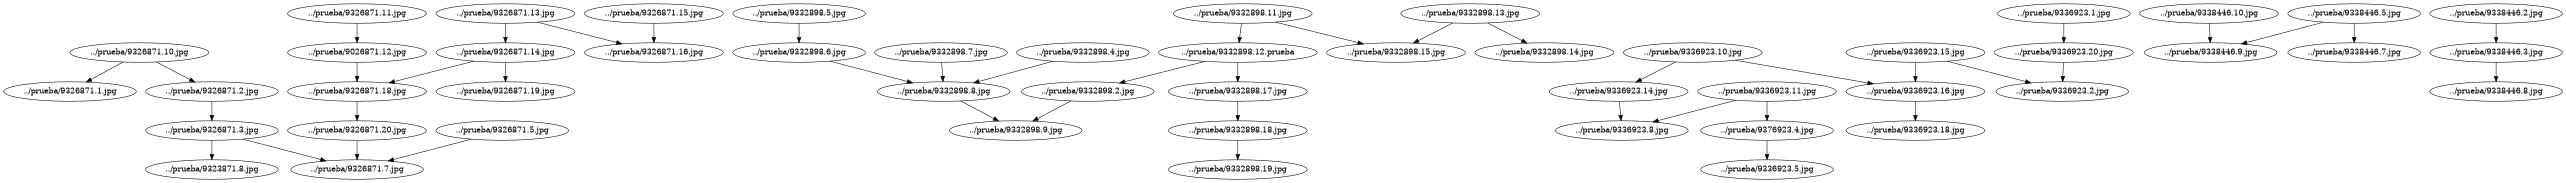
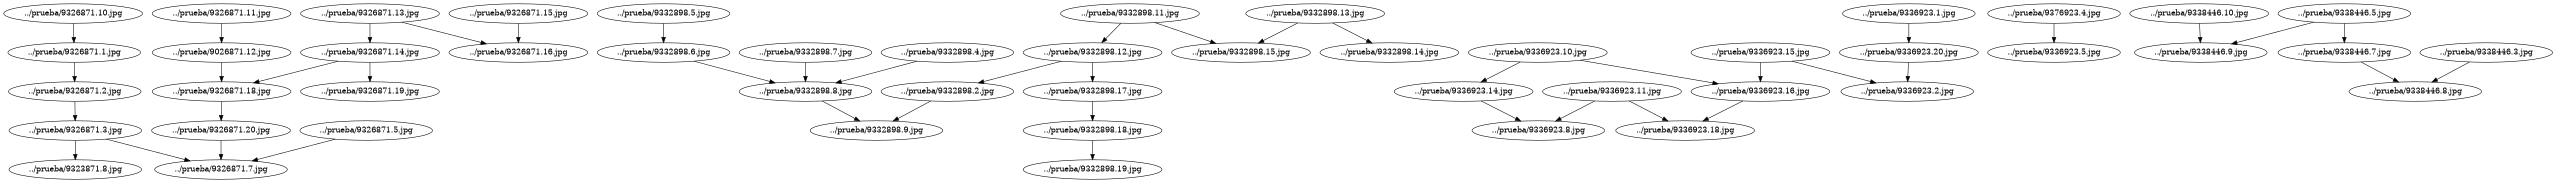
(2496, 14) -> none
(1238, 53) -> (1093, 53)
(173, 71) -> (74, 69)
none -> (2377, 71)
(1767, 108) -> (1646, 110)
